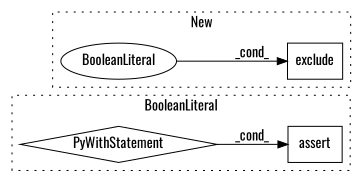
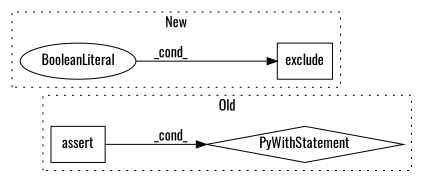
(181, 107) -> (227, 107)
(247, 144) -> (151, 144)
